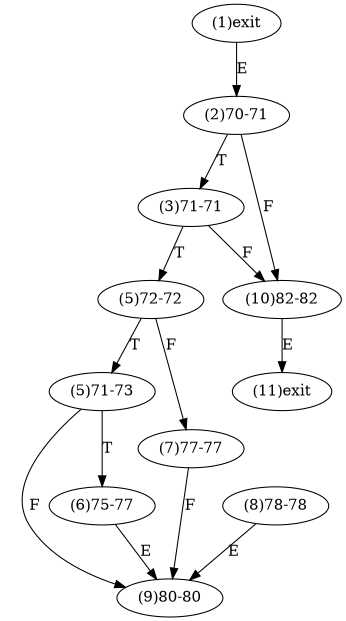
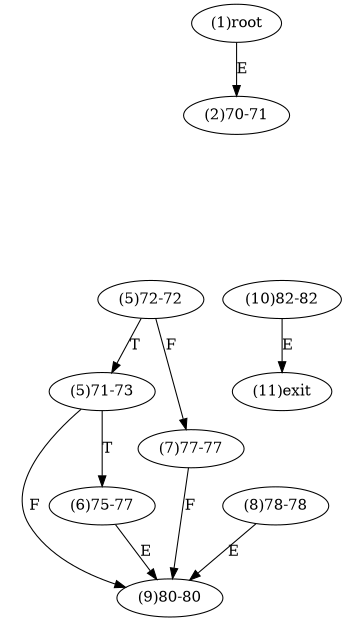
(237, 23) -> (237, 23)
(258, 202) -> none
(191, 207) -> none
